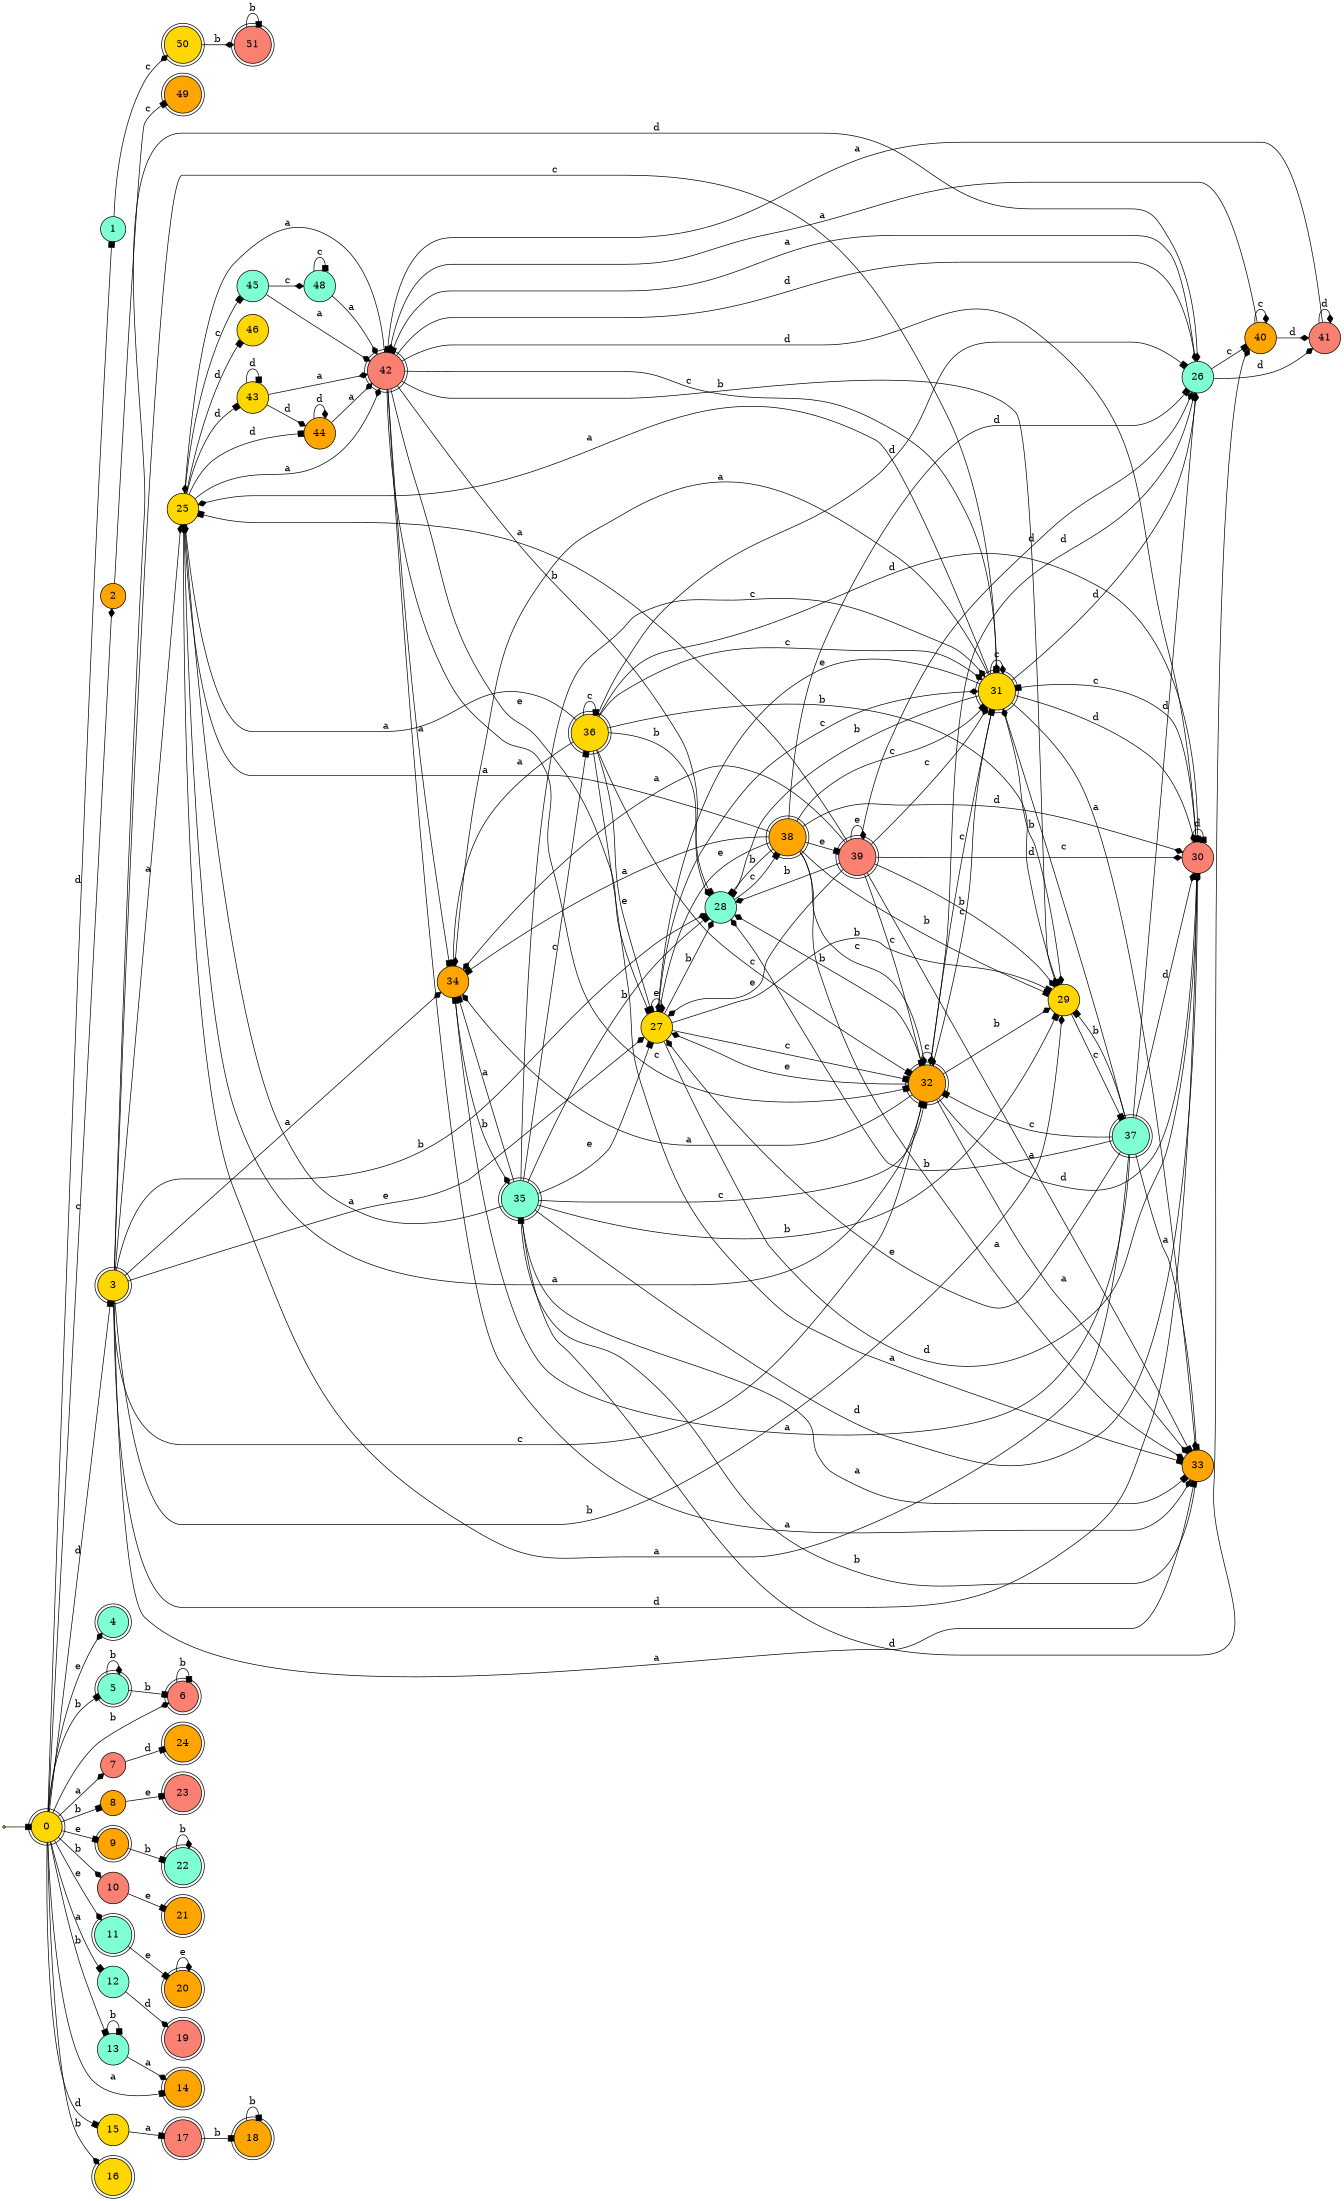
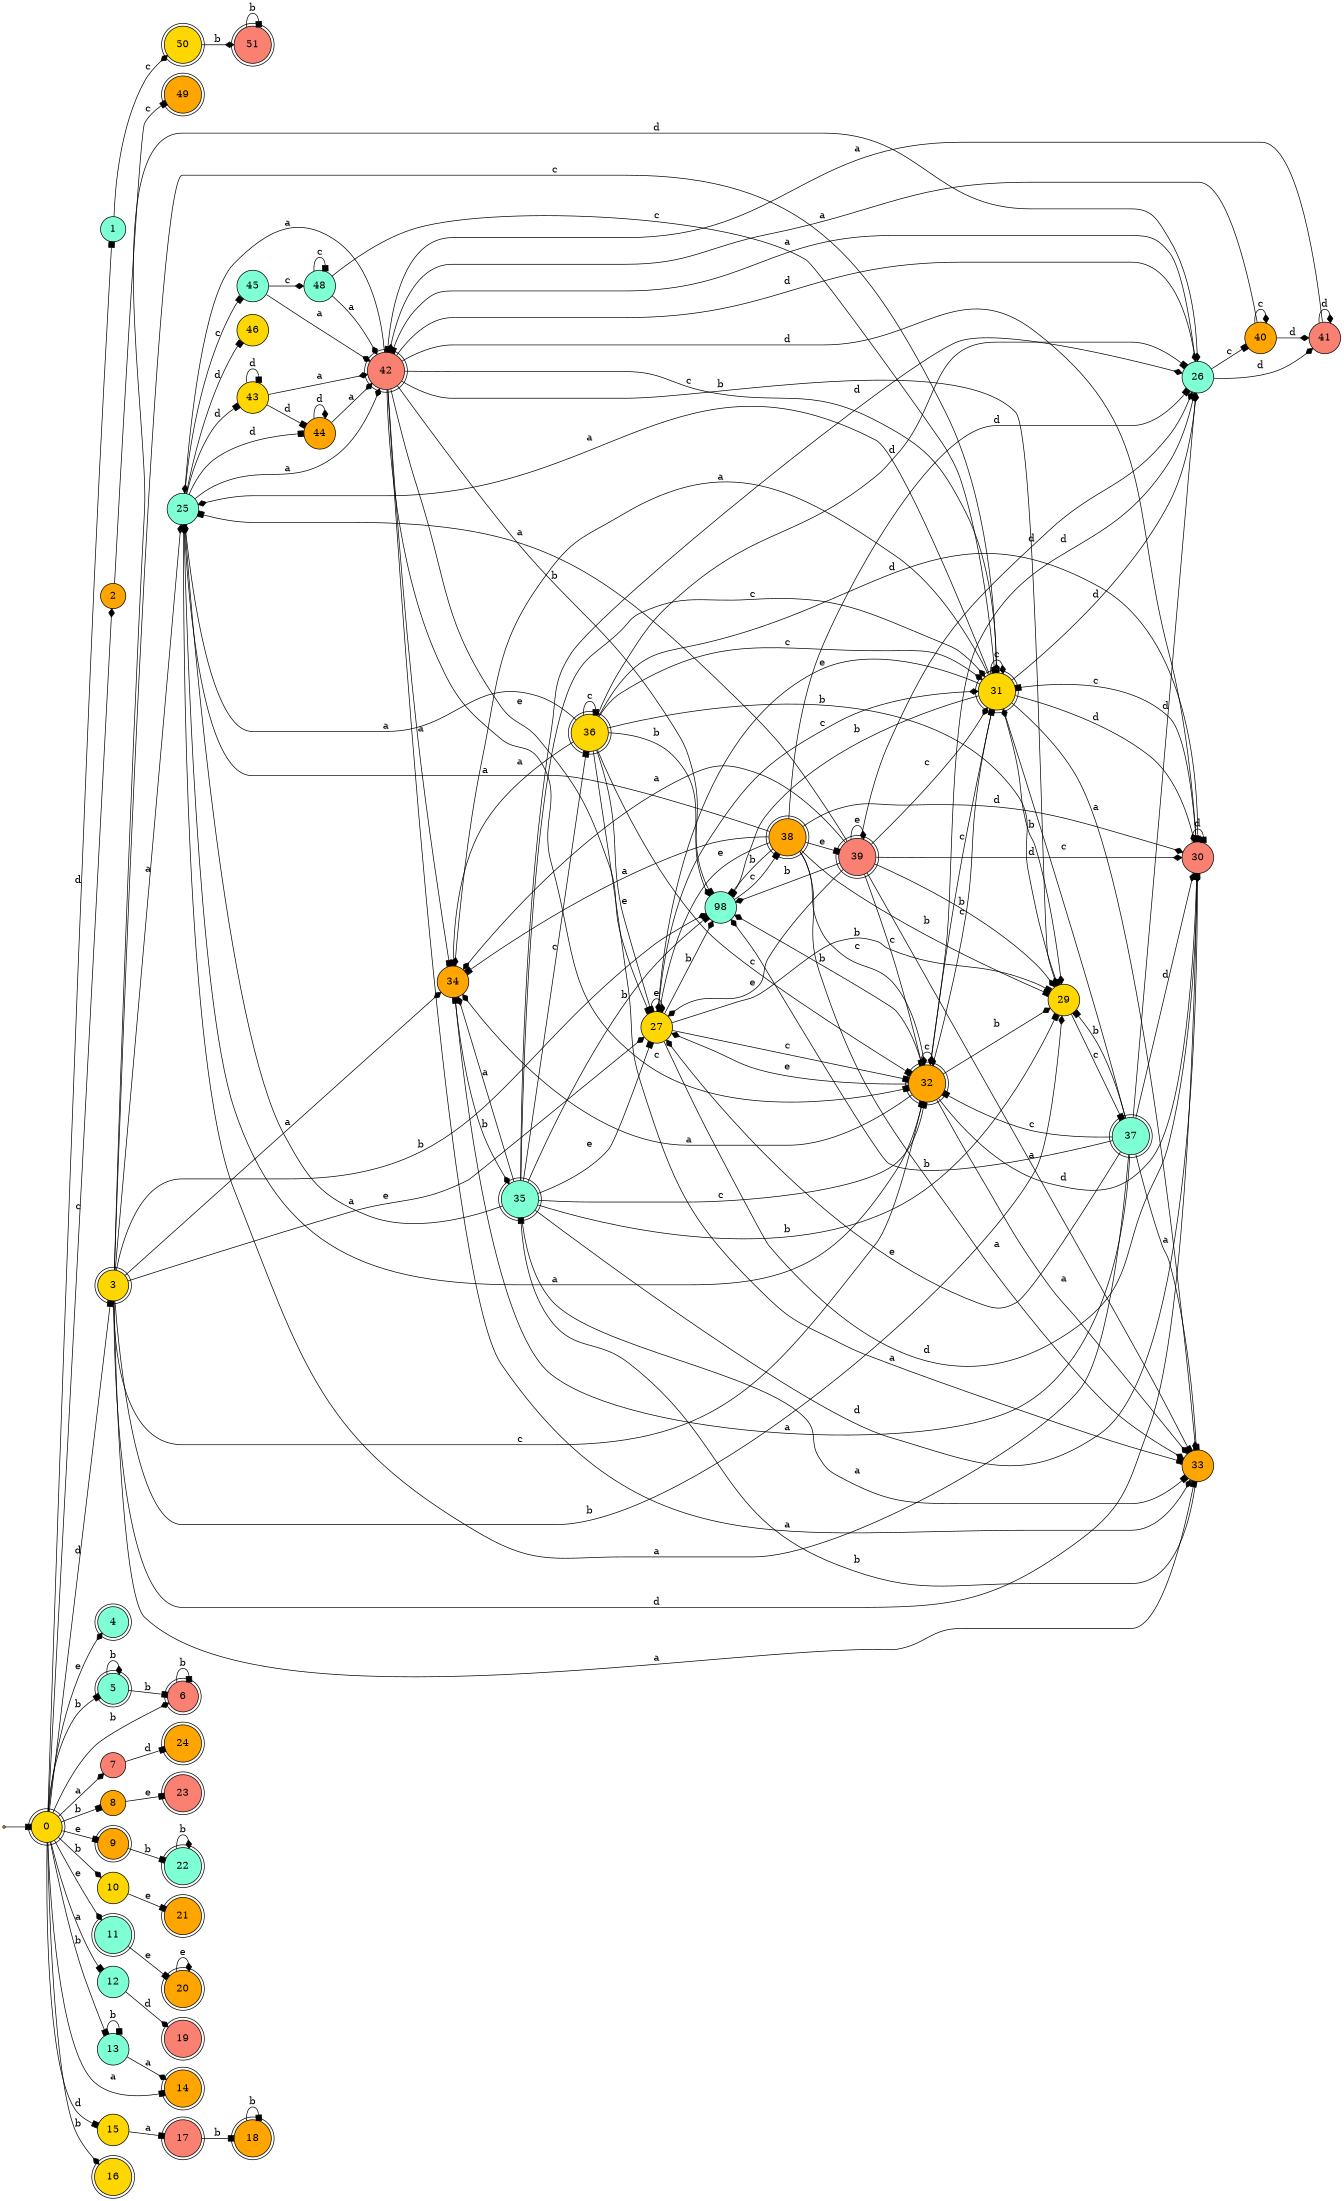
(283, 414) -> (283, 414)
(183, 509) -> (183, 509)
(889, 758) -> (768, 244)
(721, 907) -> (721, 907)
(487, 1093) -> (487, 1093)
(1214, 1469) -> (637, 588)
(113, 1888) -> (113, 1888)
